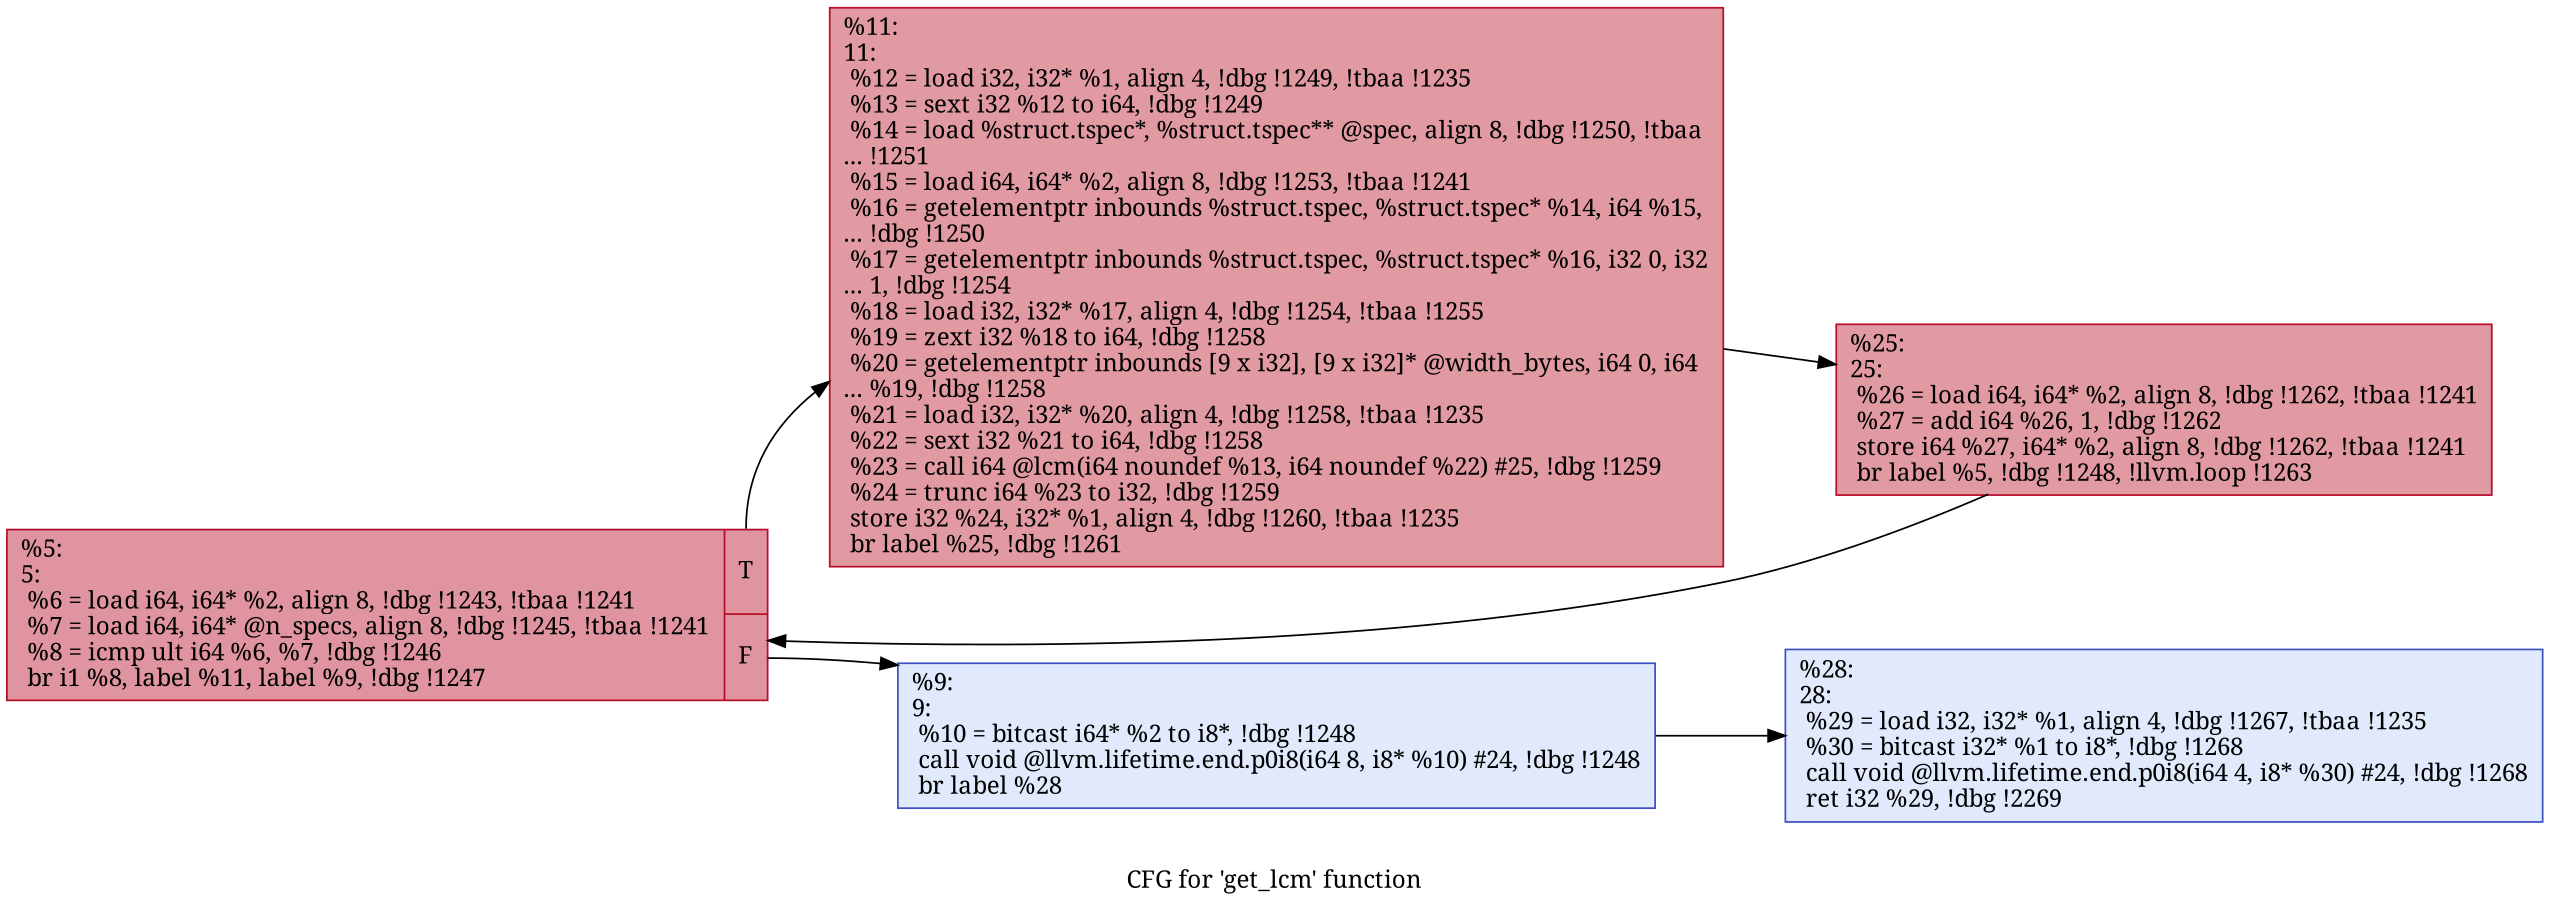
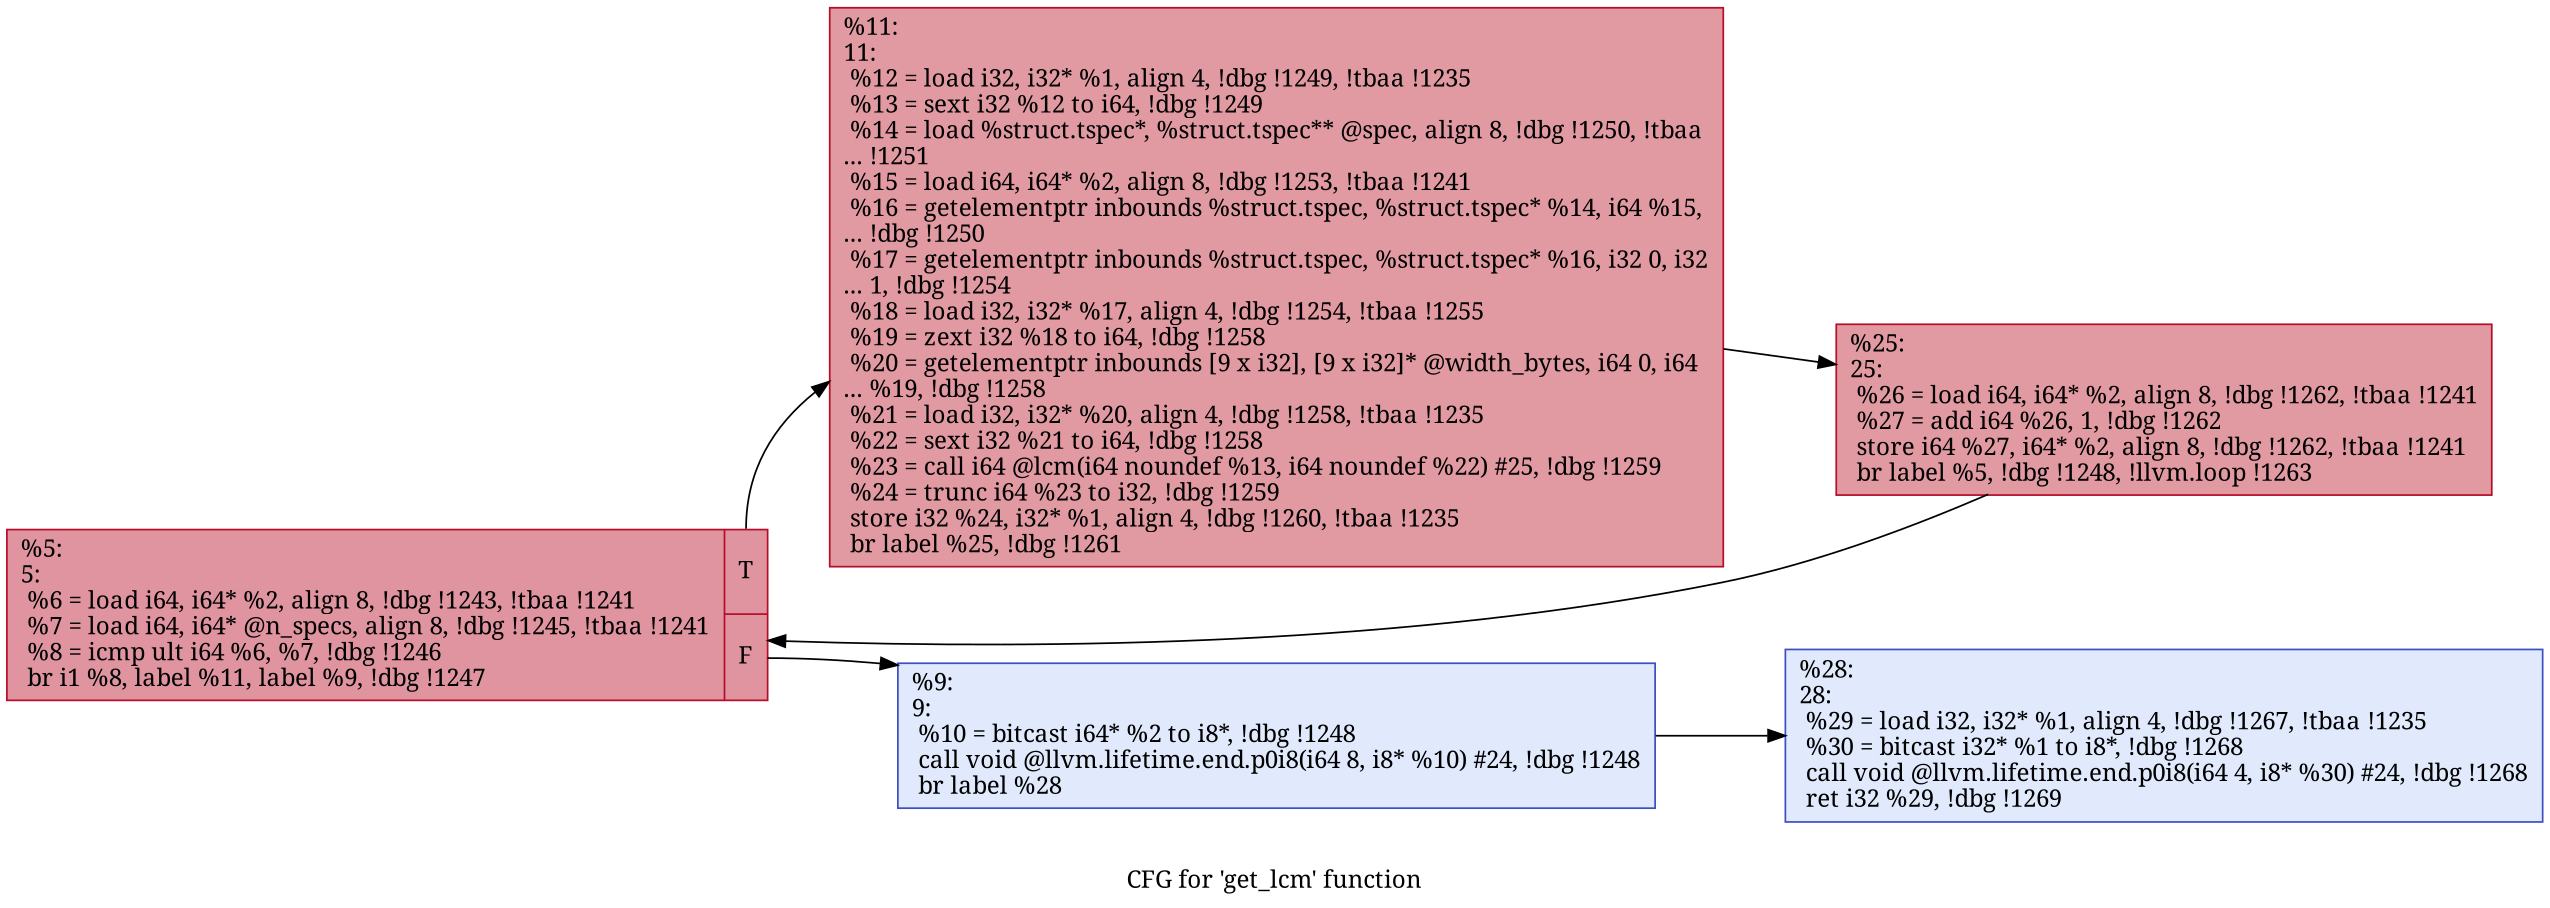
(1931, 800) -> (1931, 800)
